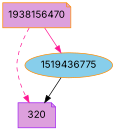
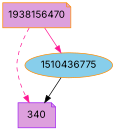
(69, 65) -> (69, 65)
(37, 115) -> (37, 115)
